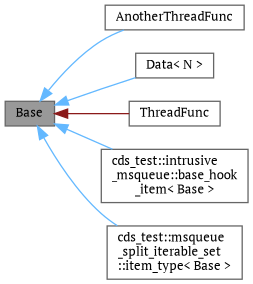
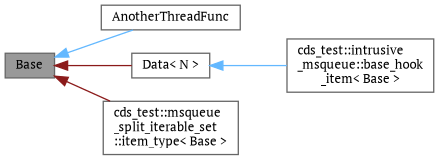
(102, 89) -> (100, 66)
(175, 114) -> none
(90, 139) -> (255, 66)
(76, 186) -> (88, 91)
